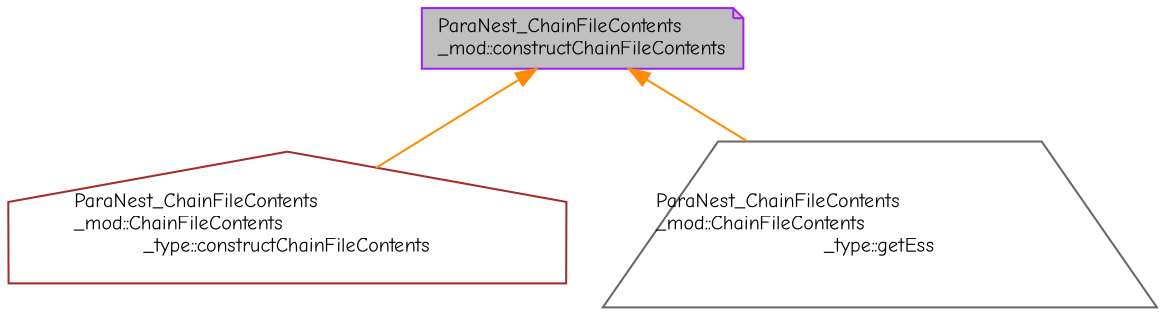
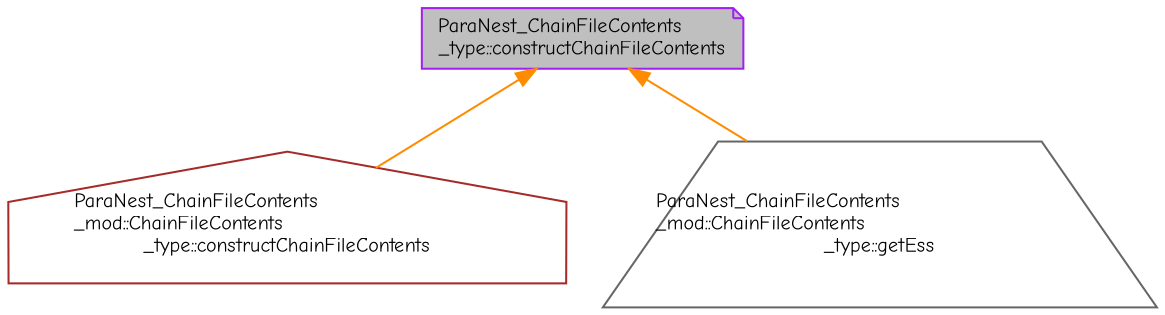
(583, 38) -> (583, 38)
